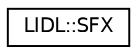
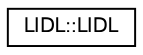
(69, 27) -> (71, 27)
